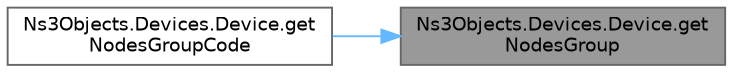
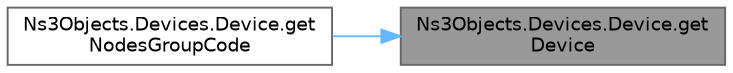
(563, 36) -> (563, 36)
